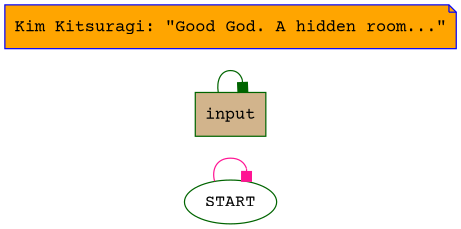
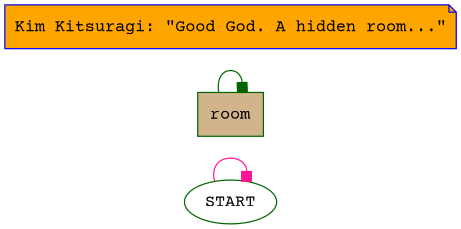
(231, 114) -> (231, 114)
